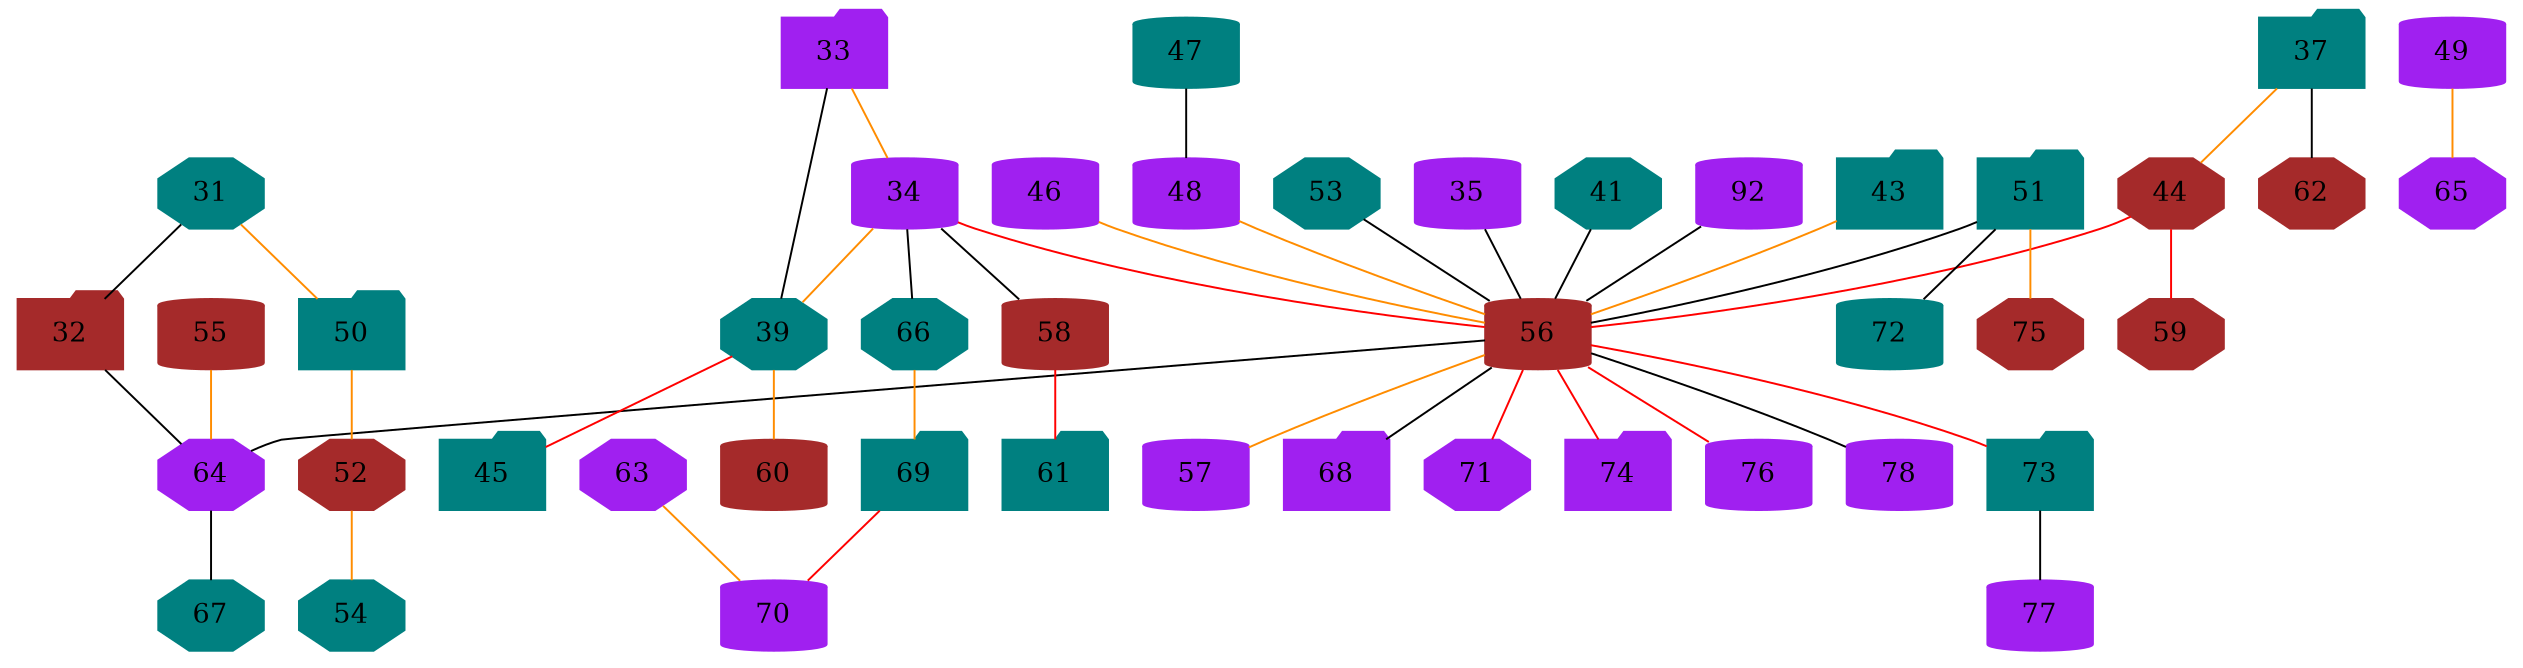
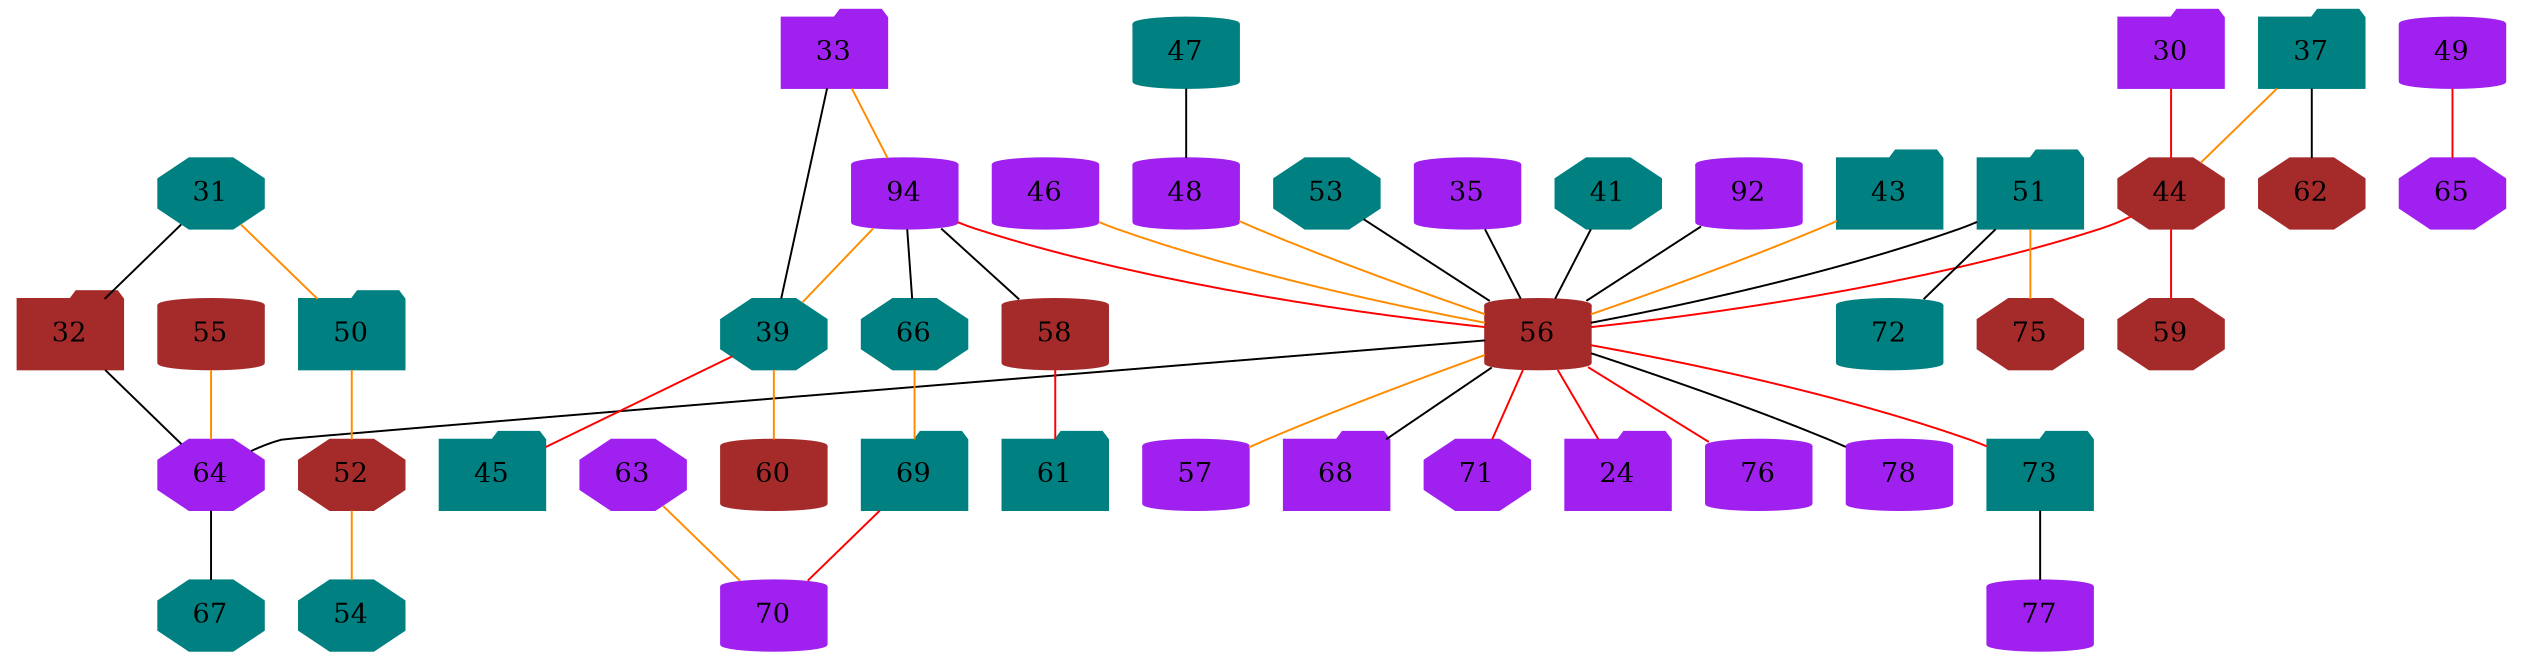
none -> (2171, 53)
(2452, 123) -> (2452, 123)
(905, 193) -> (905, 193)
(1618, 475) -> (1618, 475)
